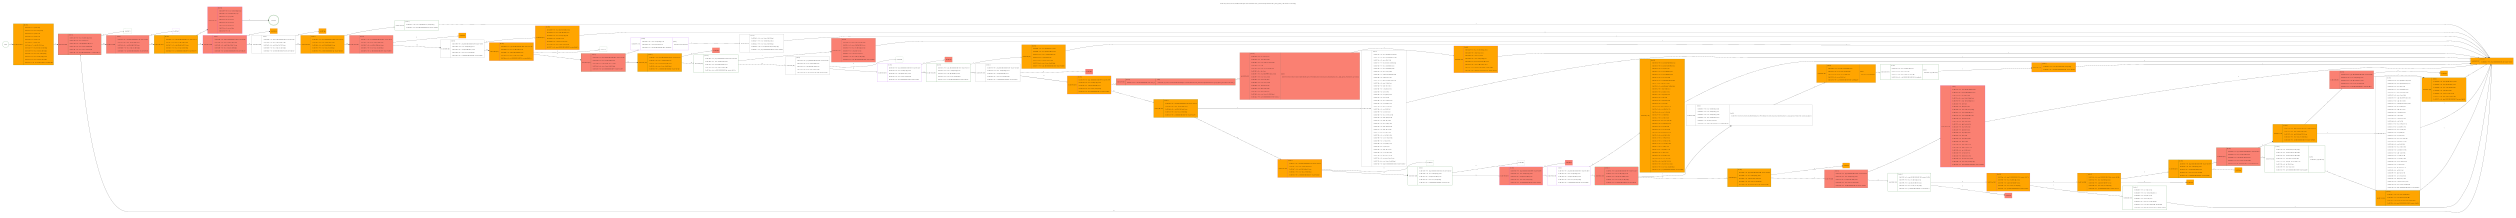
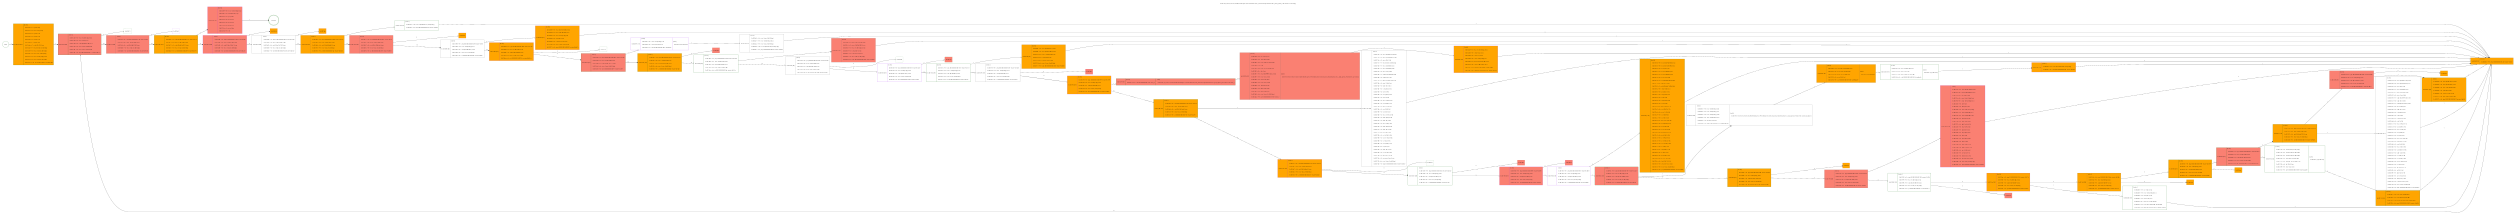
(1521, 163) -> (1521, 163)
